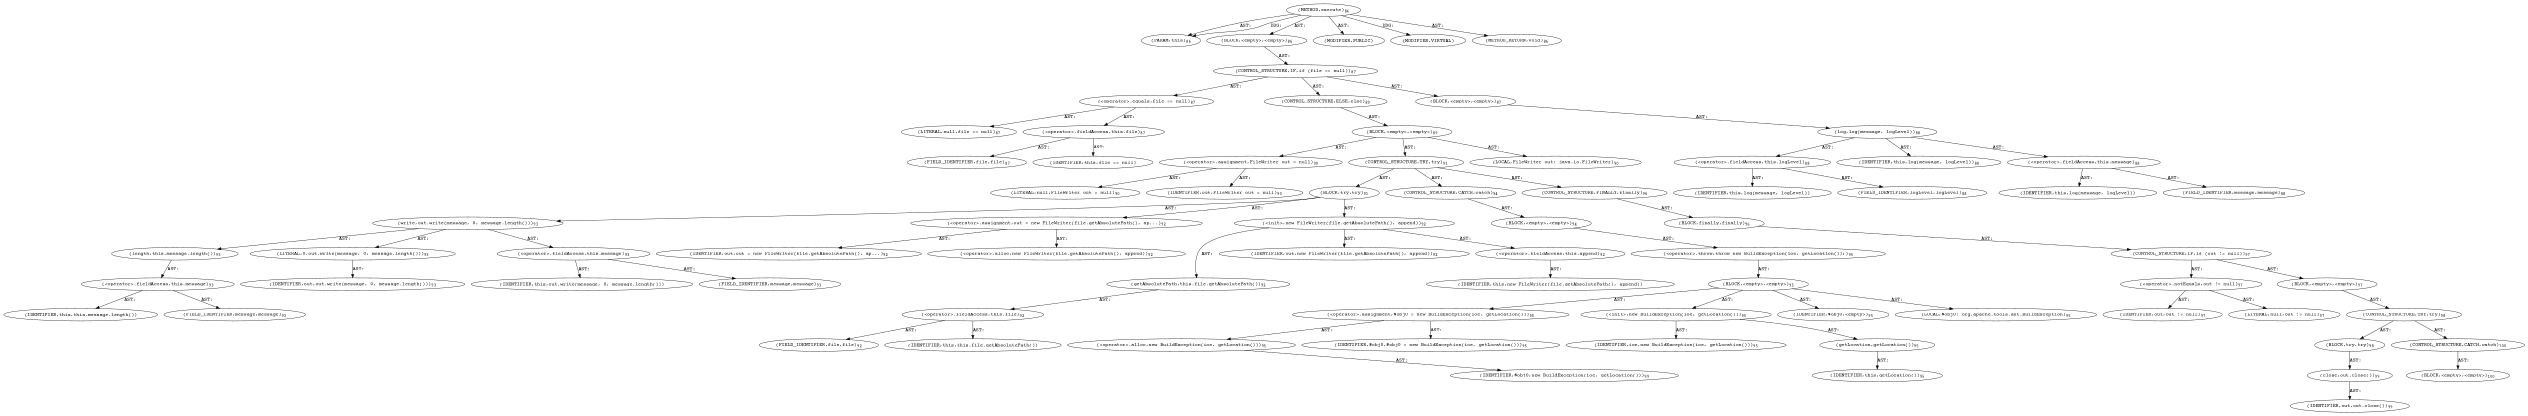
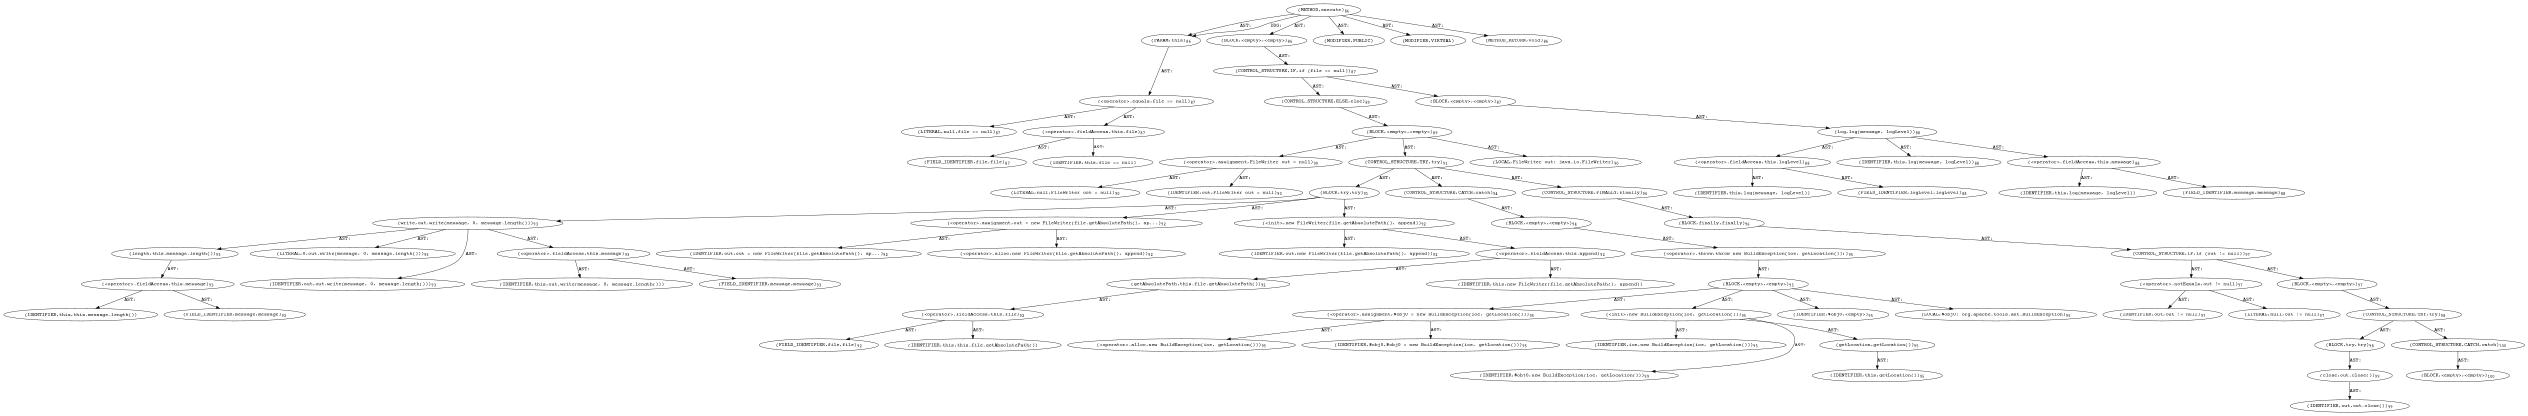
(1390, 25) -> (1390, 25)
(1222, 86) -> (1159, 69)
(1220, 237) -> (1378, 269)
(353, 267) -> (446, 267)
(1371, 360) -> (1757, 362)
